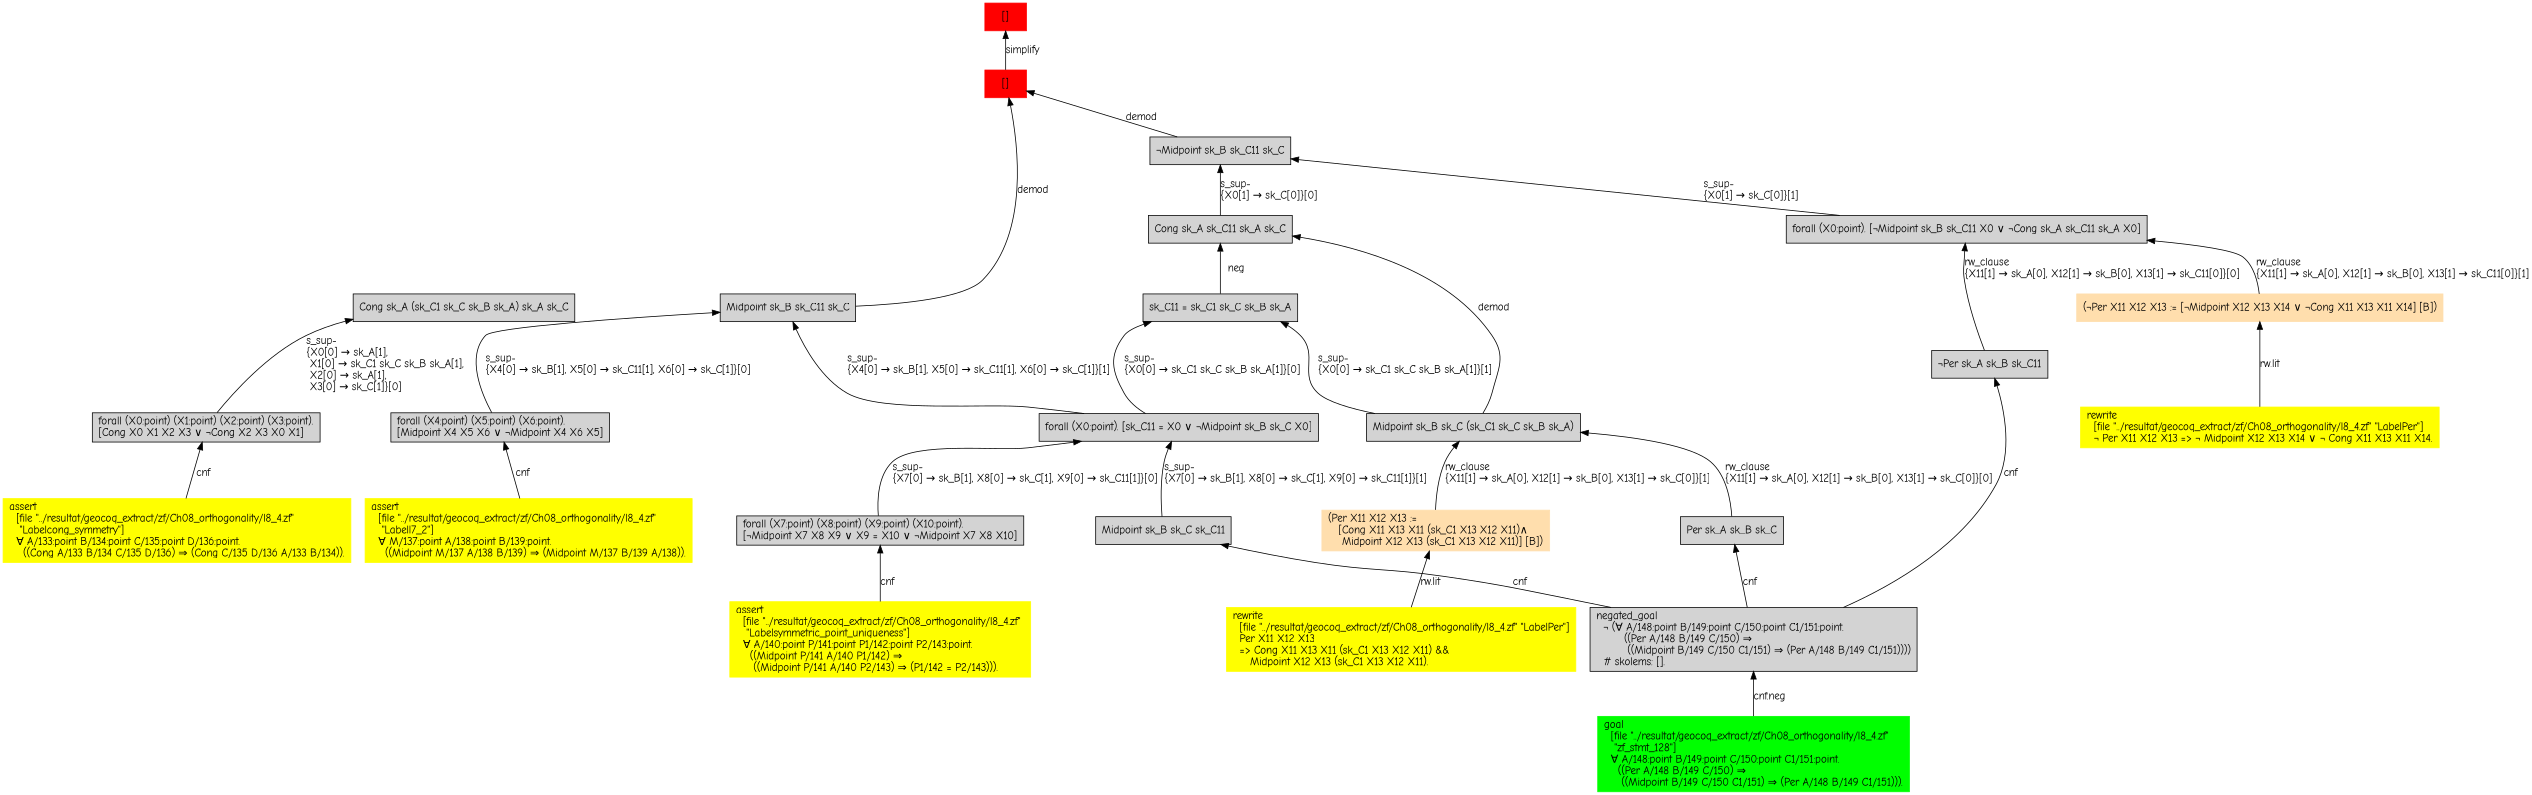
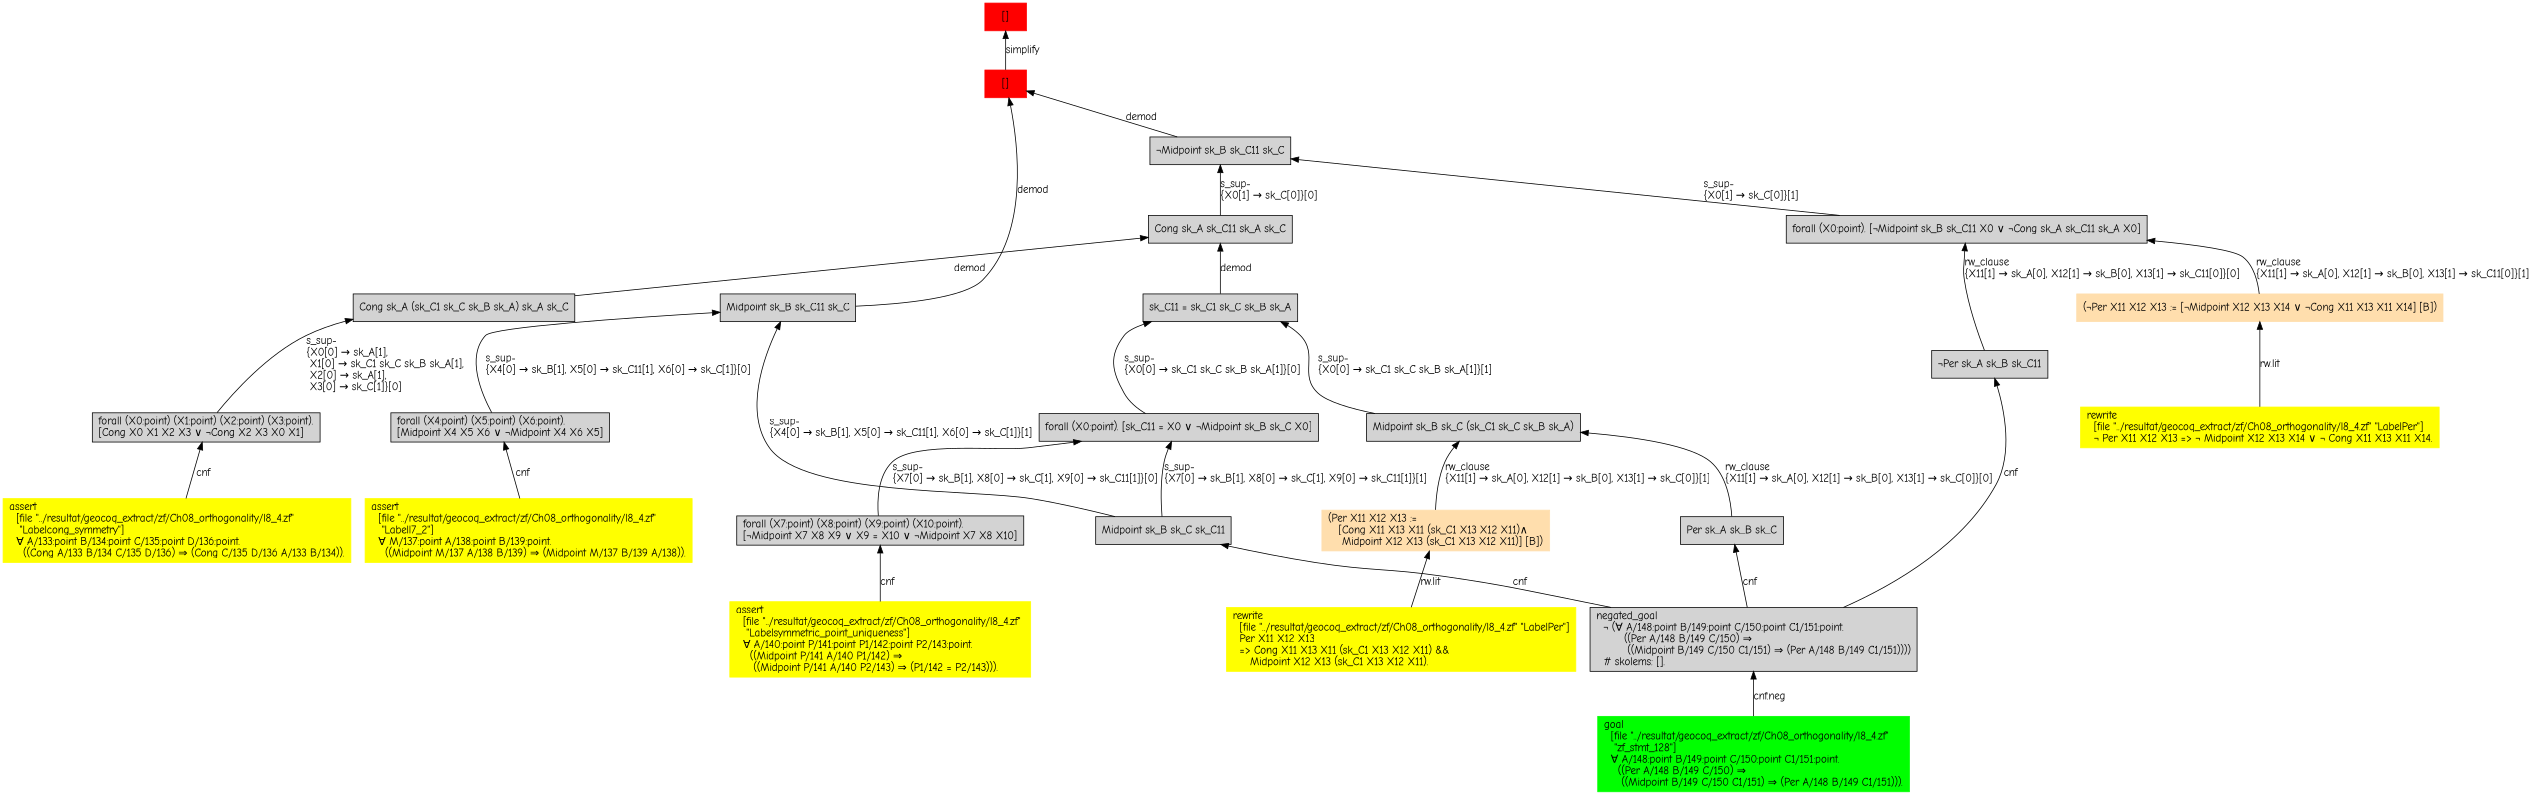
(1236, 269) -> (1236, 269)
(1442, 288) -> (858, 267)
(923, 406) -> (865, 484)
